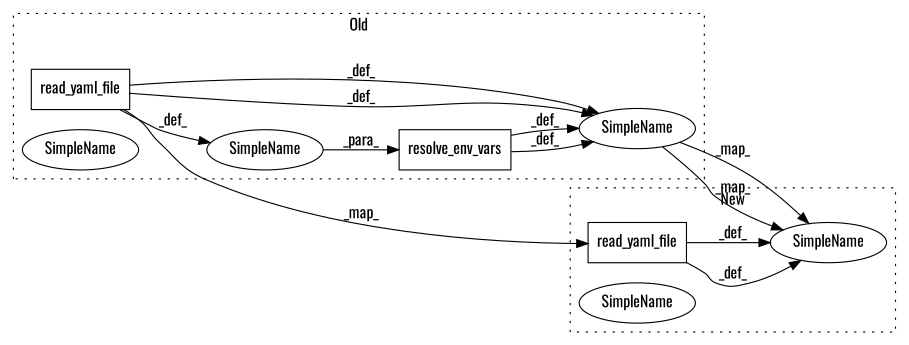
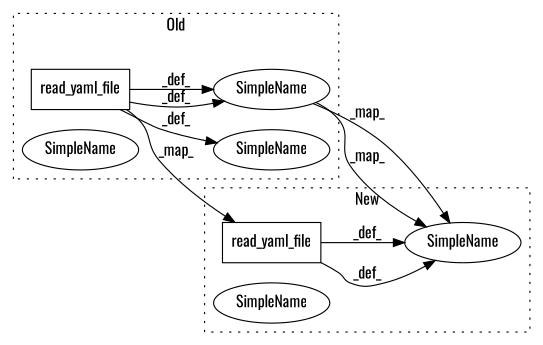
(455, 150) -> none
